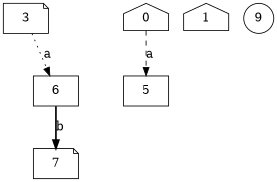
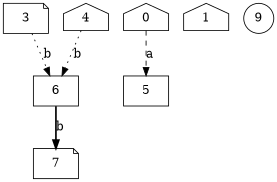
none -> (86, 18)
(48, 55) -> (48, 55)
